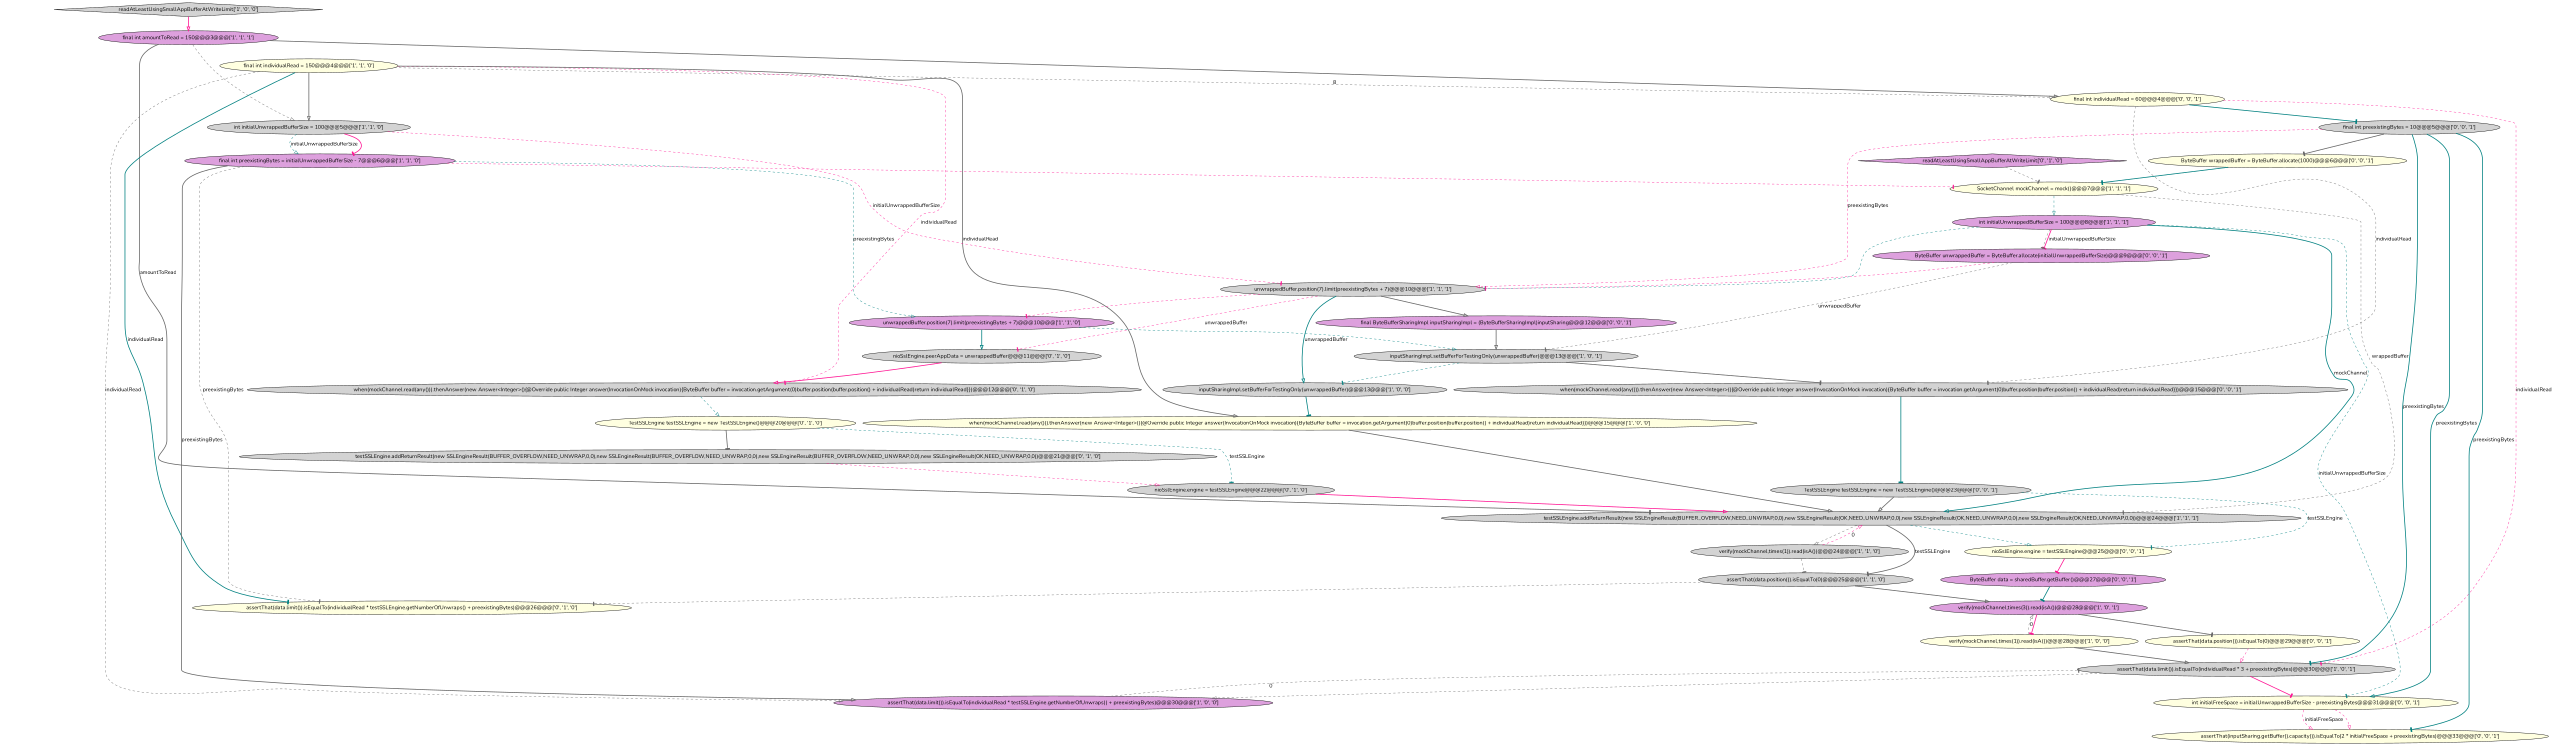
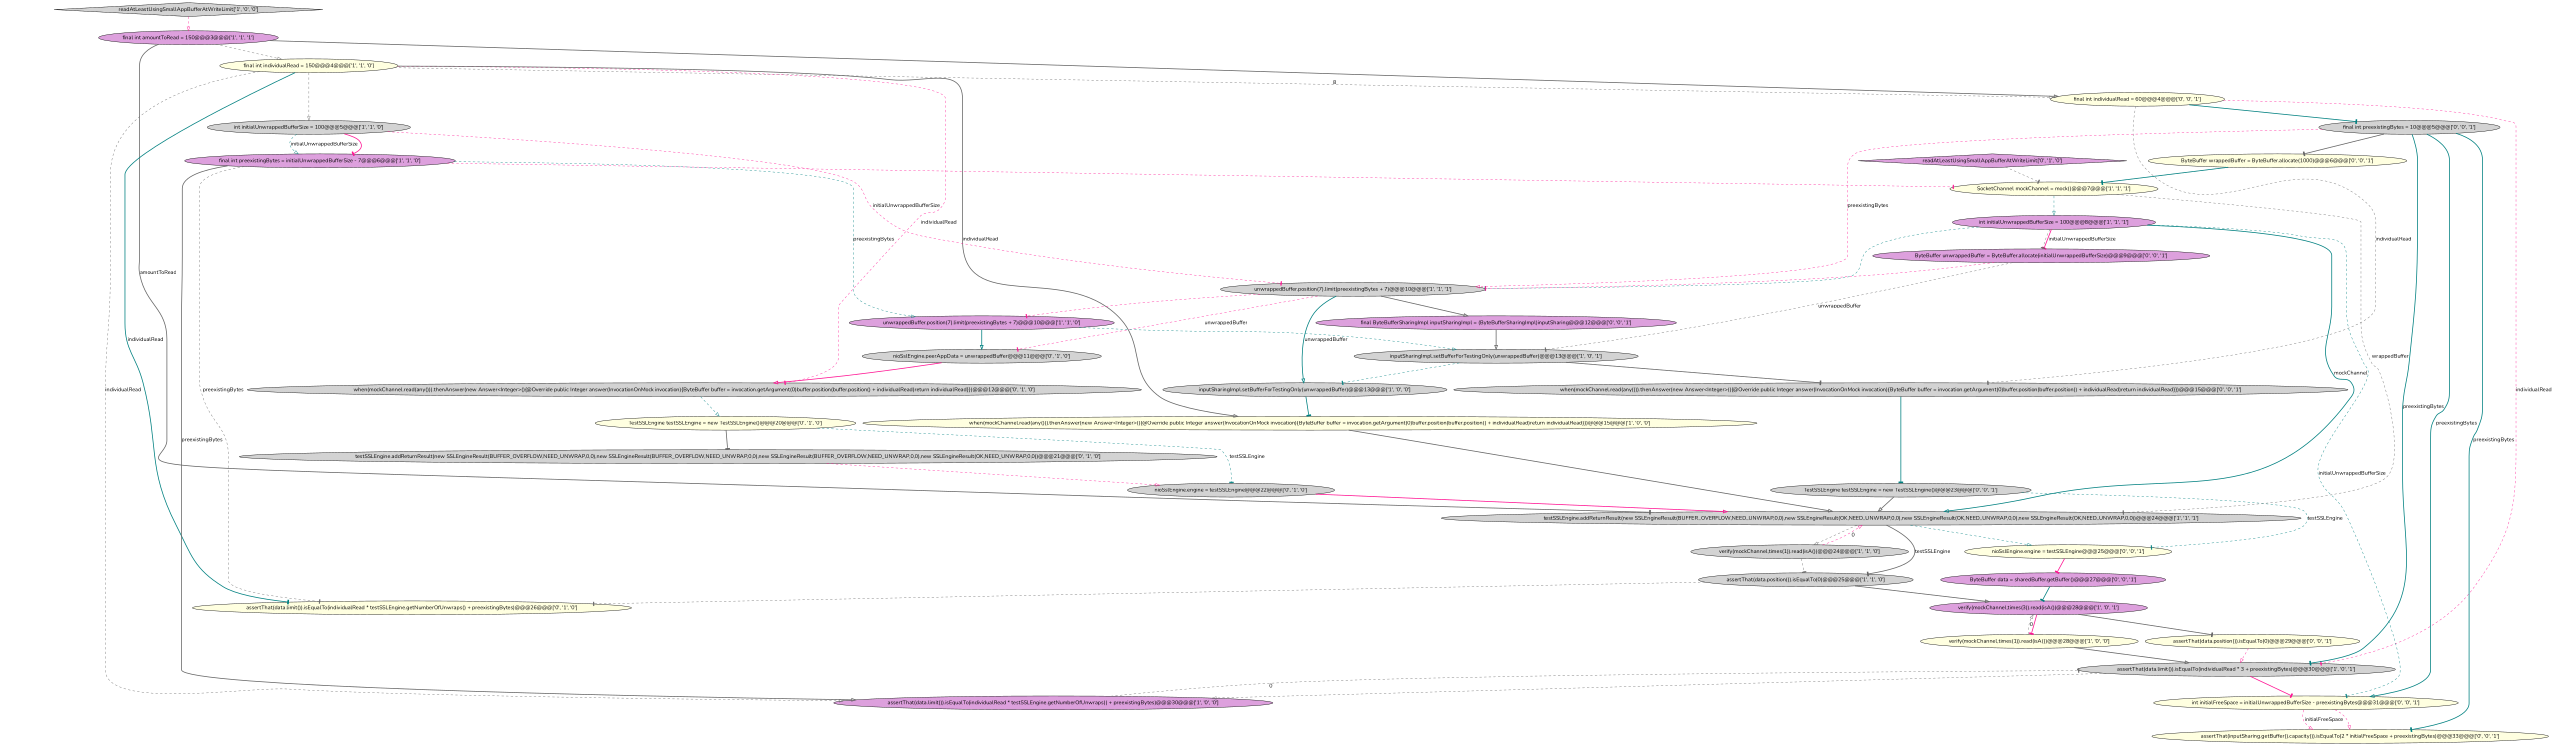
(188, 22) -> (188, 22)
(237, 88) -> (247, 51)
(309, 95) -> (309, 95)
